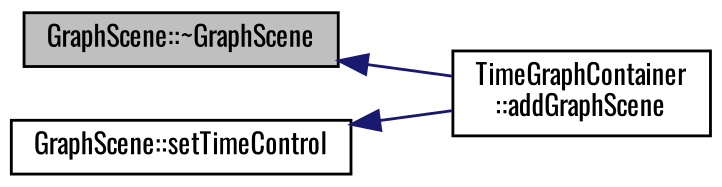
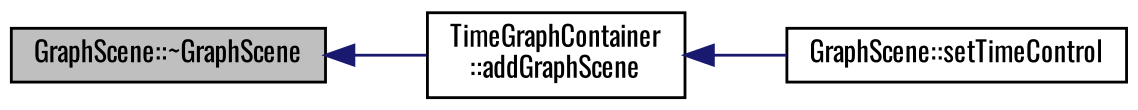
(416, 116) -> (750, 55)
